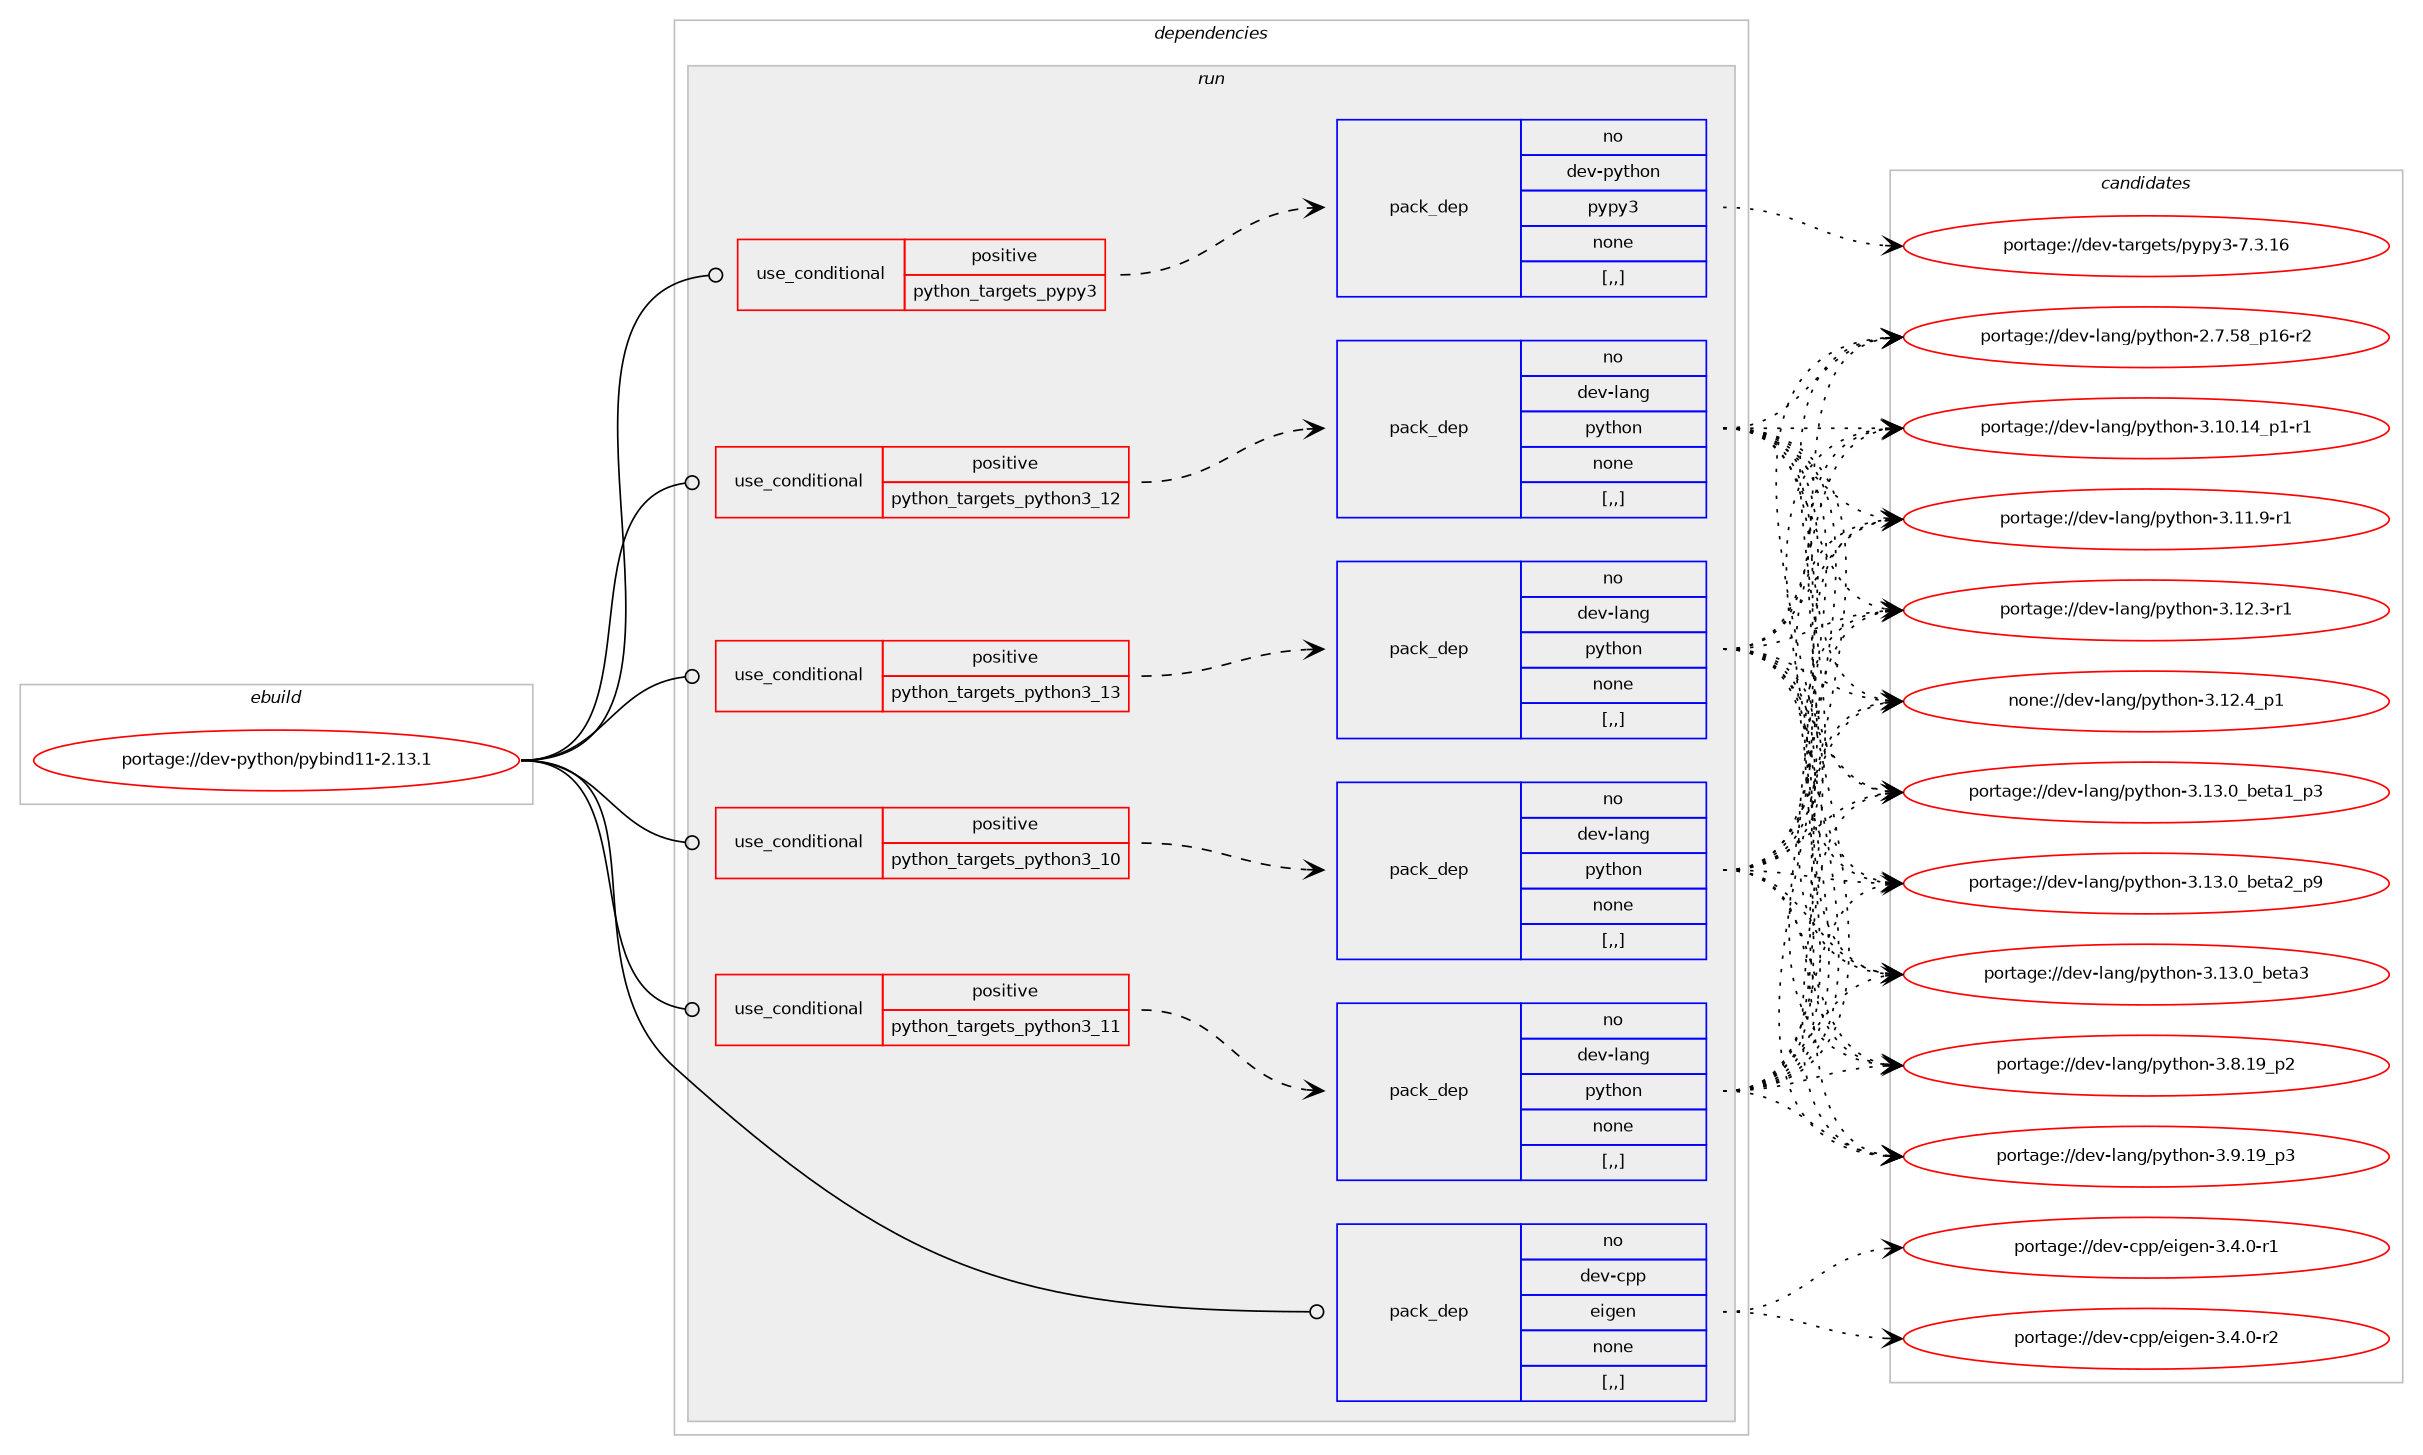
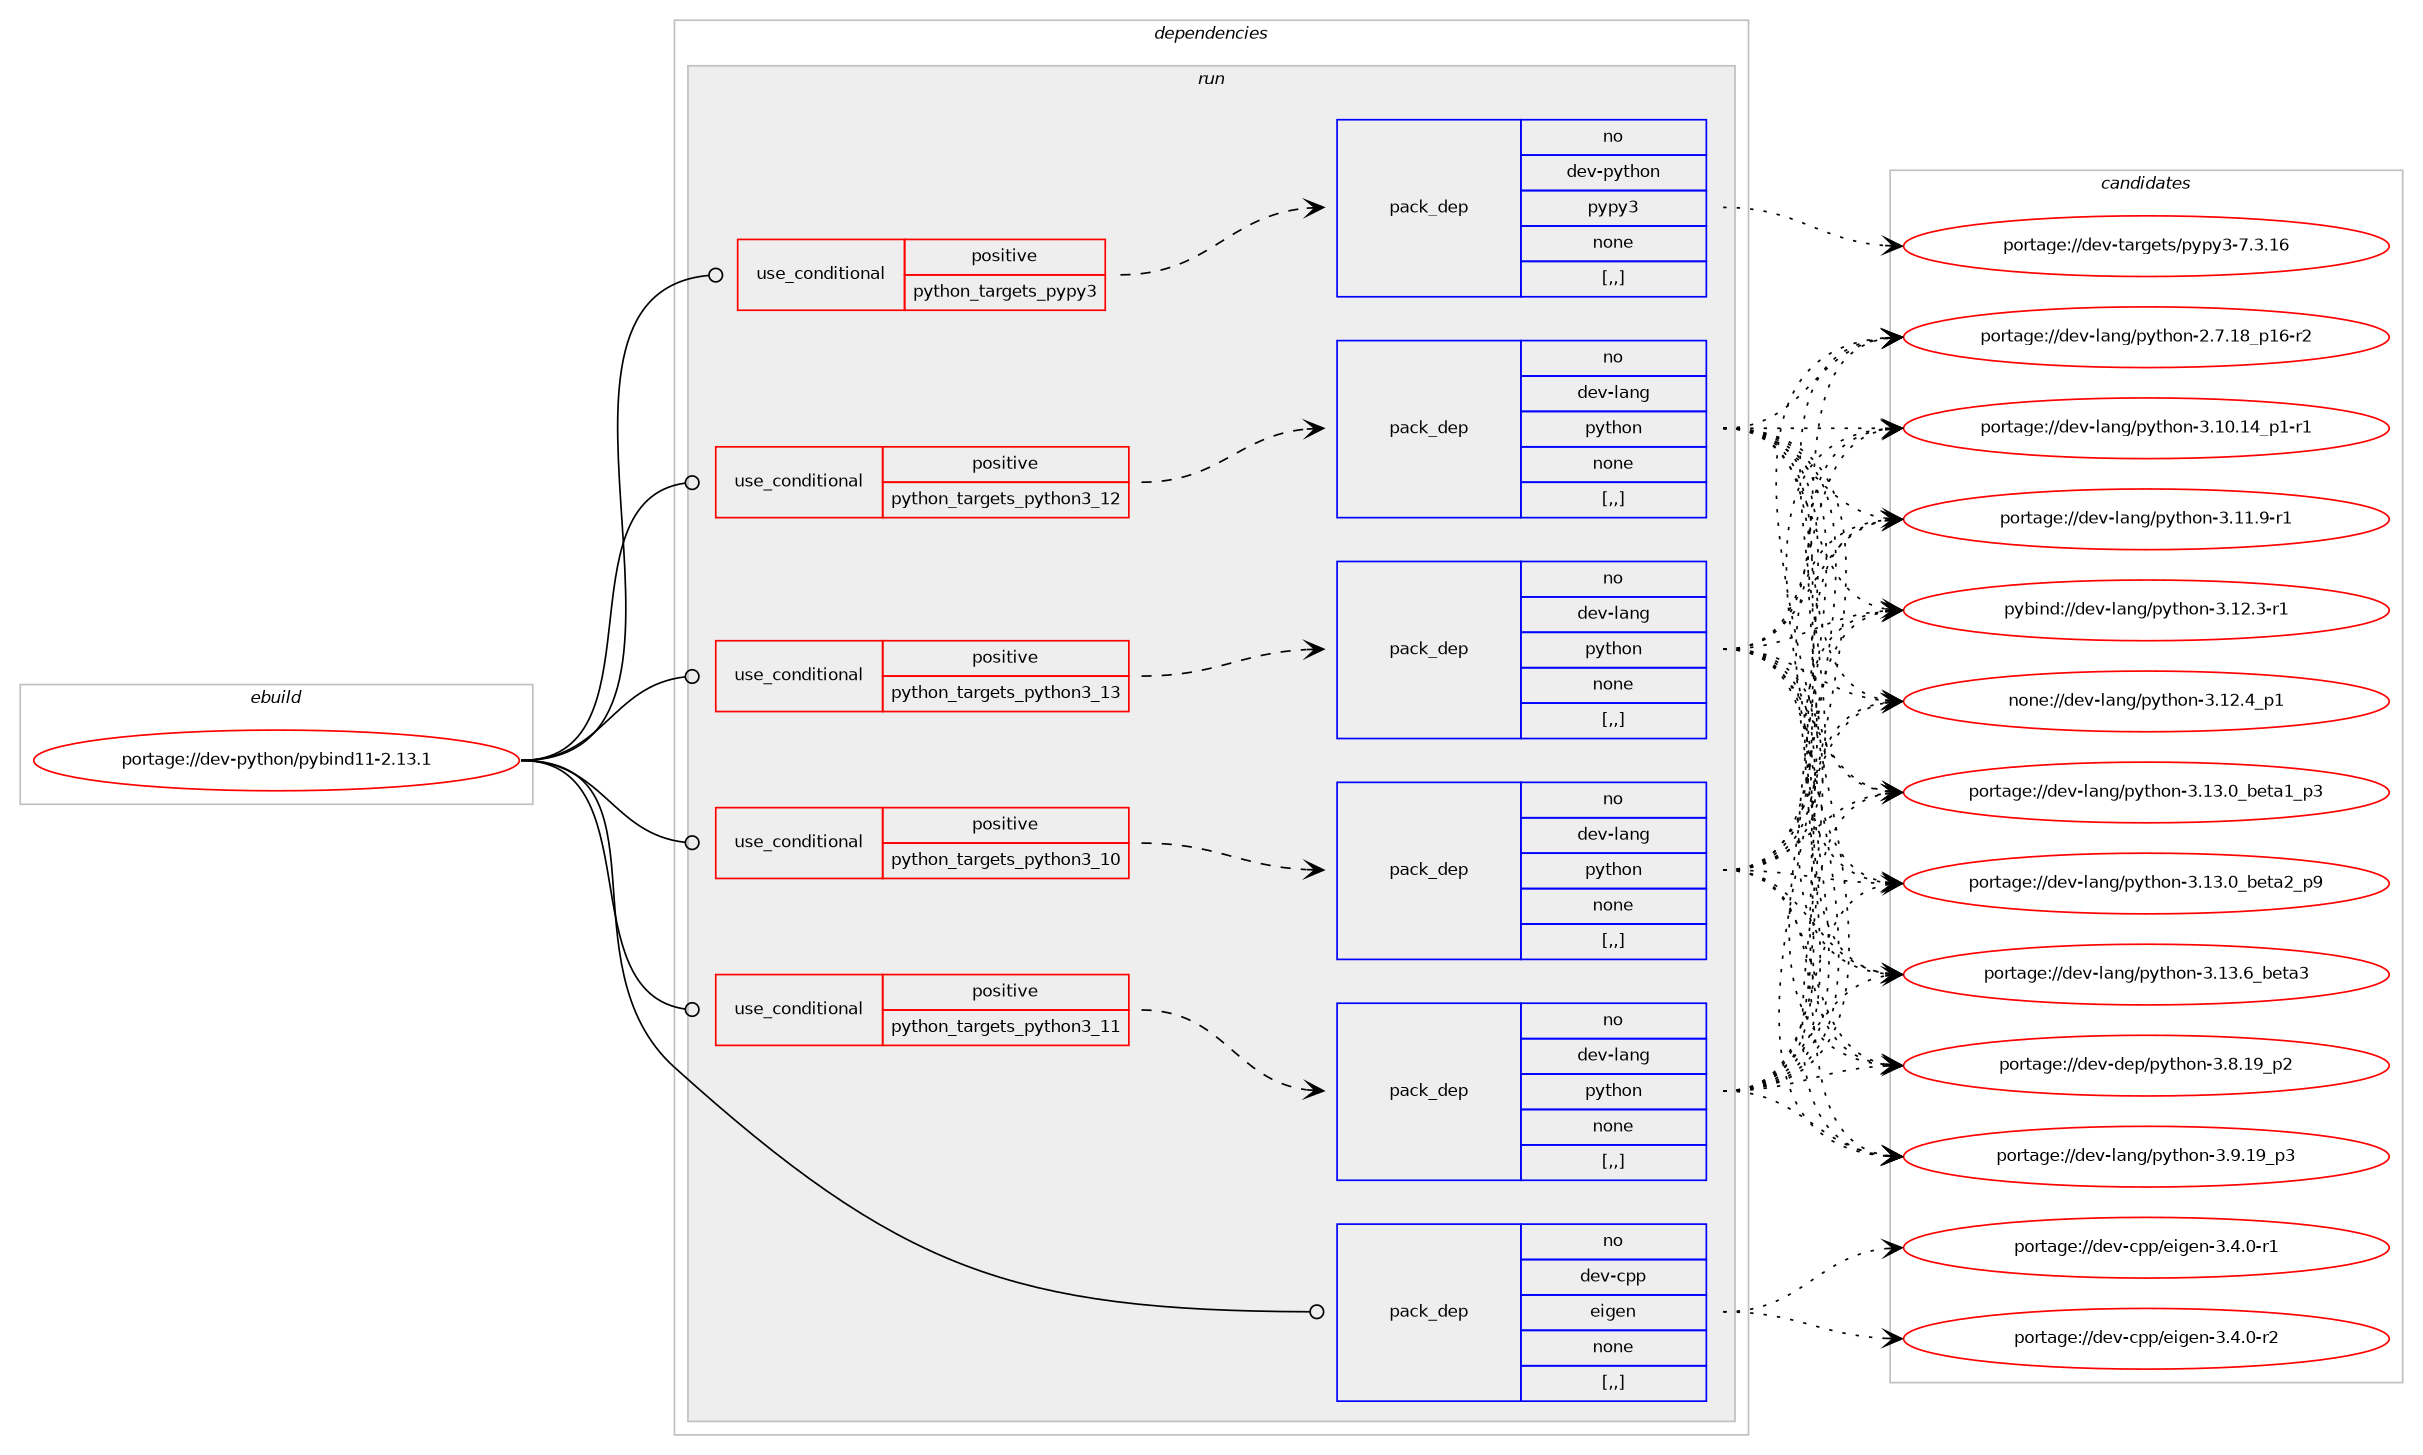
(2146, 337) -> (2146, 337)
(2146, 610) -> (2146, 610)
(2146, 975) -> (2146, 975)
(2146, 1066) -> (2146, 1066)
